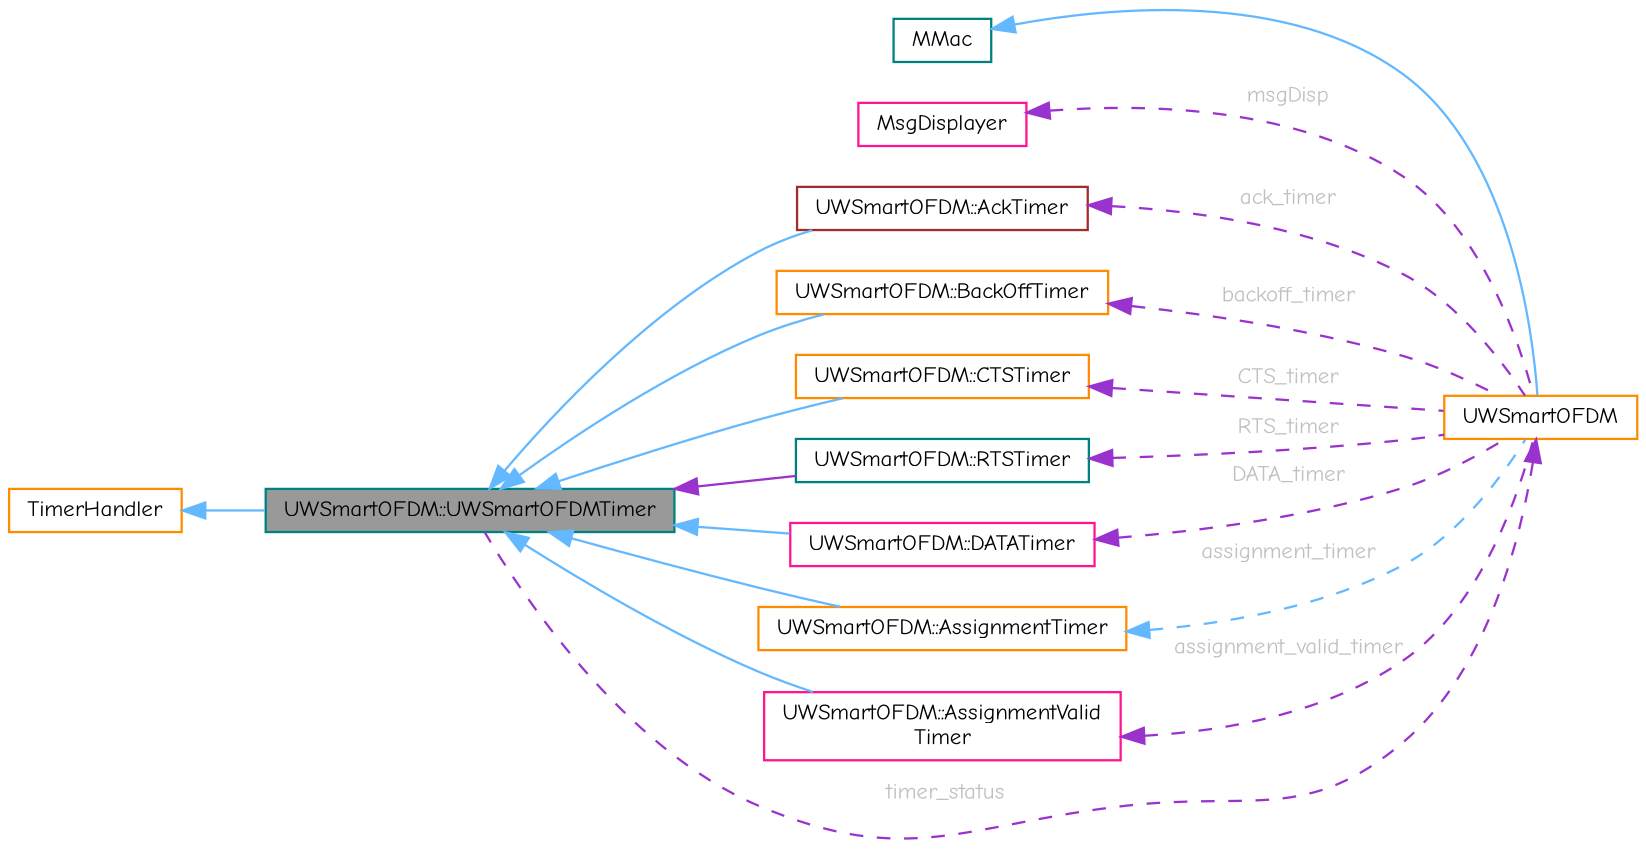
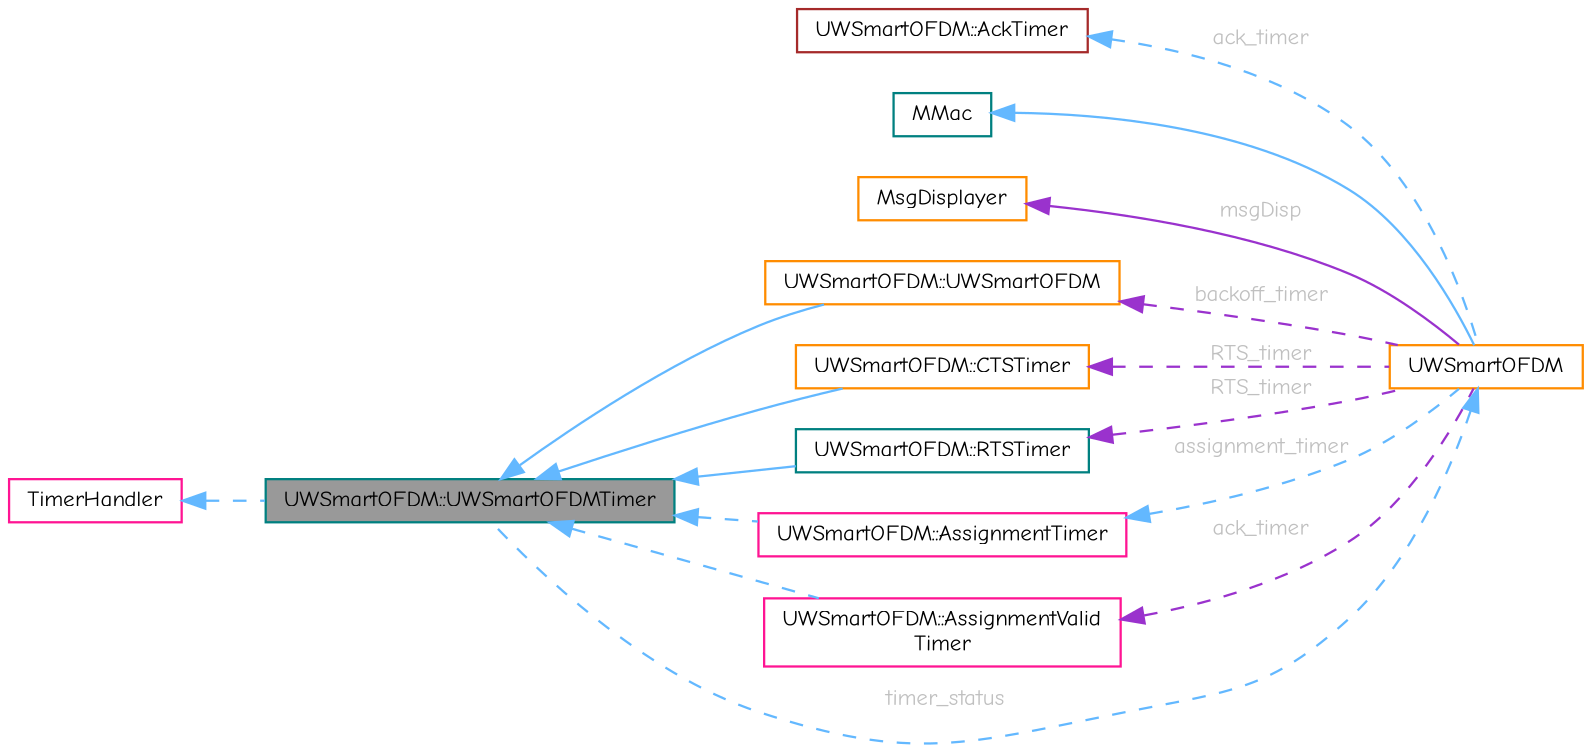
(942, 124) -> (942, 199)
(1357, 151) -> (1265, 245)
(1344, 249) -> (1350, 127)
(942, 292) -> (942, 283)
(644, 331) -> none
(1285, 378) -> (1258, 354)
(747, 481) -> (747, 471)
(95, 510) -> (95, 501)
(235, 510) -> (235, 501)
(942, 545) -> none
(705, 574) -> (728, 519)
(665, 627) -> (695, 564)
(942, 629) -> (942, 535)
(1285, 648) -> (1258, 529)
(1046, 818) -> (1021, 733)
